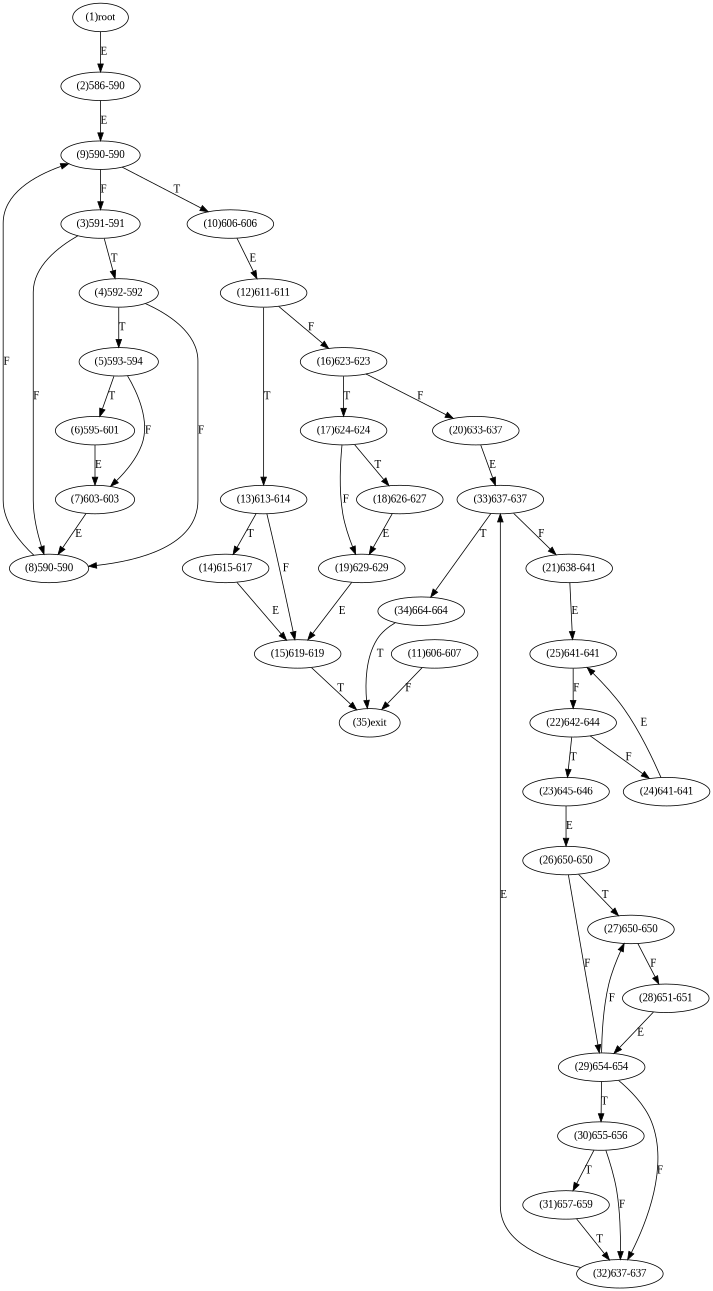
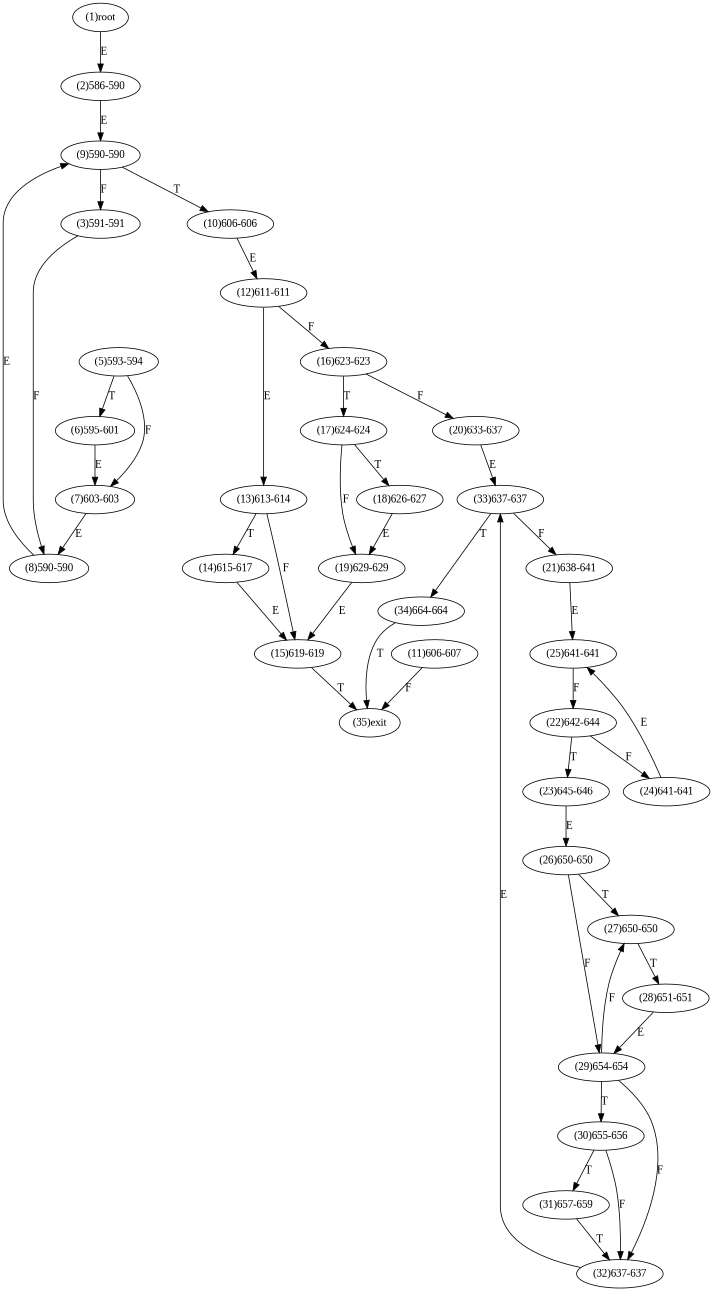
(119, 293) -> none
(7, 362) -> (7, 362)
(267, 396) -> (267, 396)
(654, 964) -> (654, 964)
